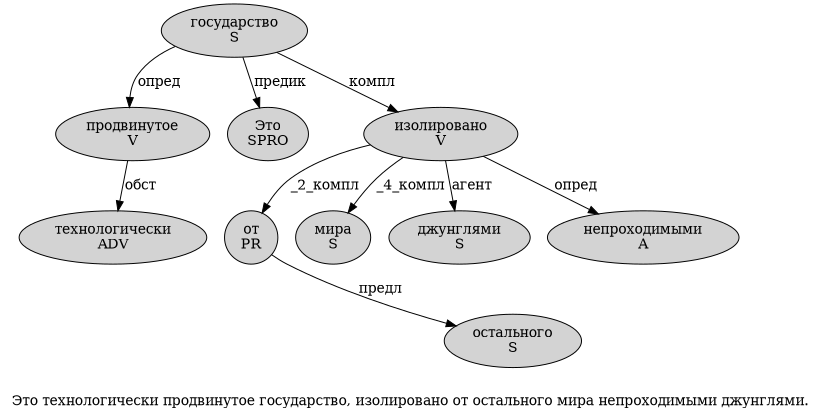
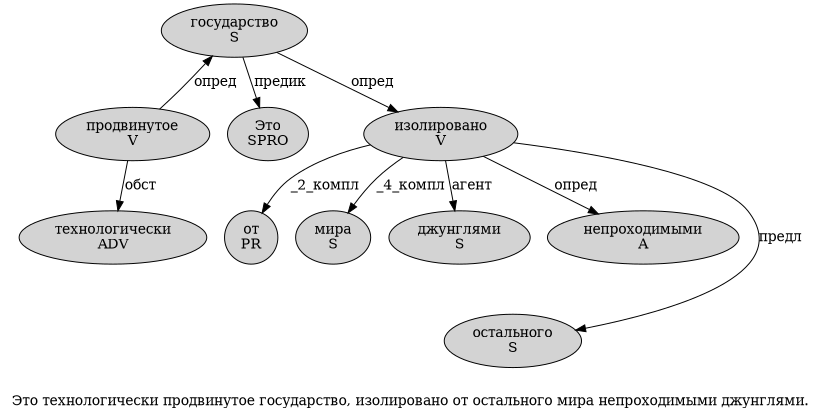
(145, 66) -> (183, 87)
(372, 82) -> (372, 82)
(357, 294) -> (743, 207)
